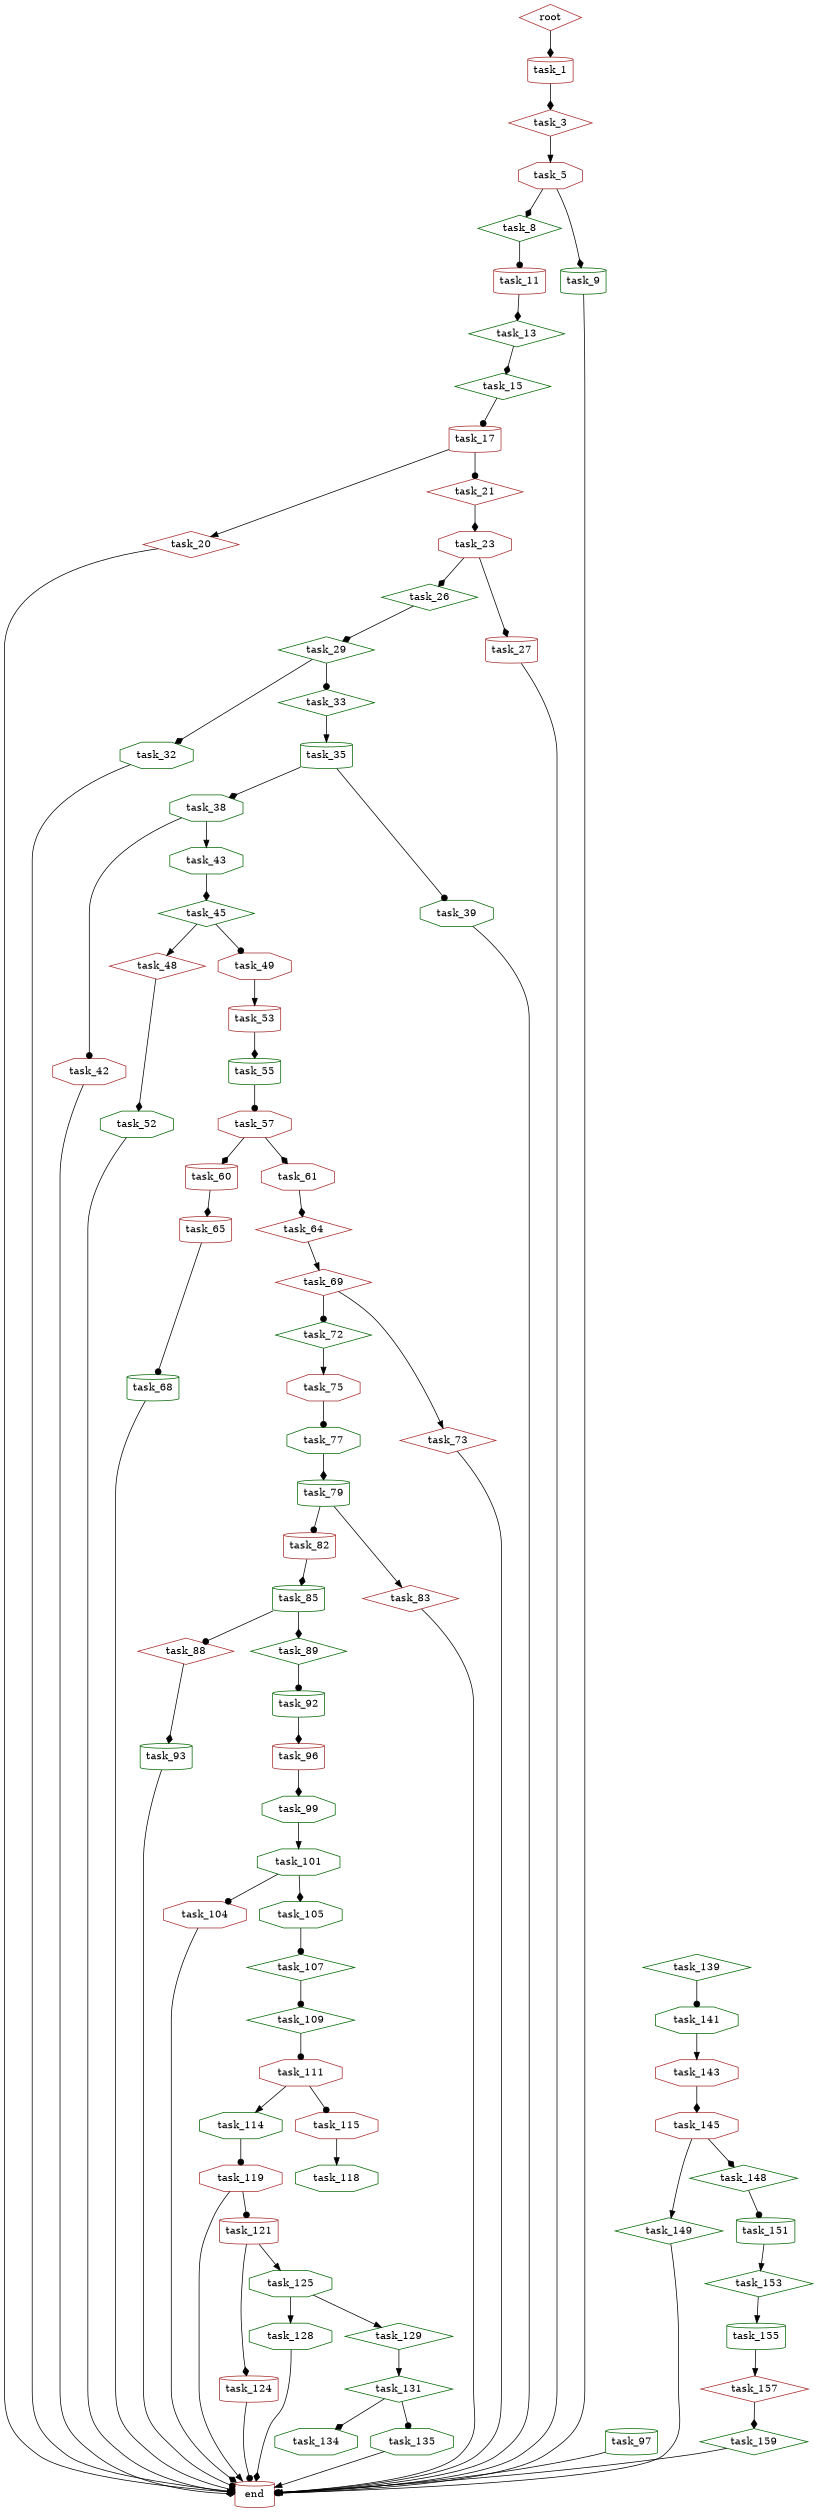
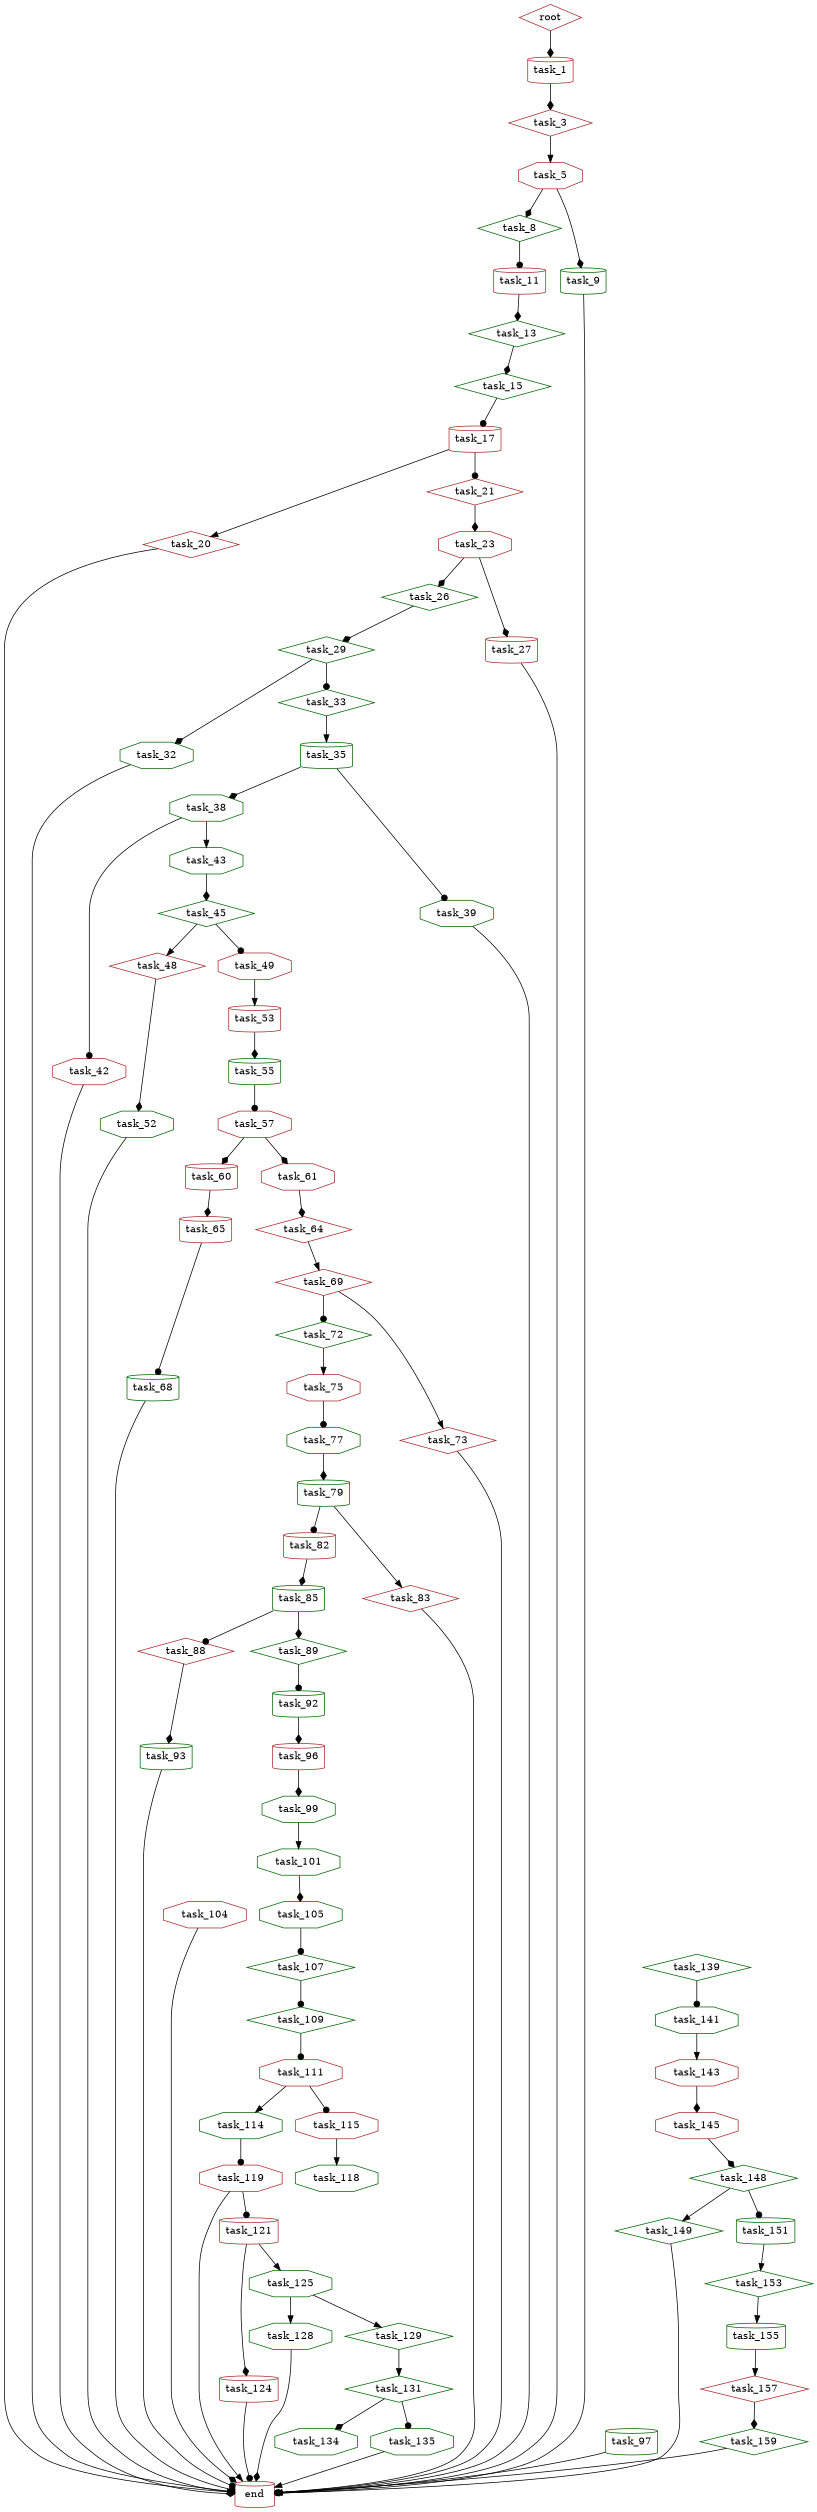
(254, 1887) -> none
(680, 2174) -> (709, 2203)
